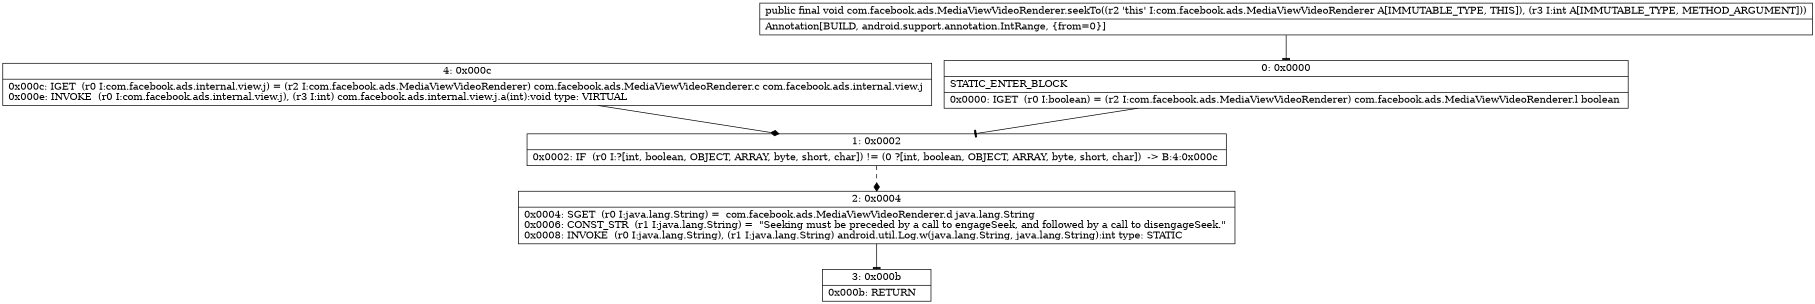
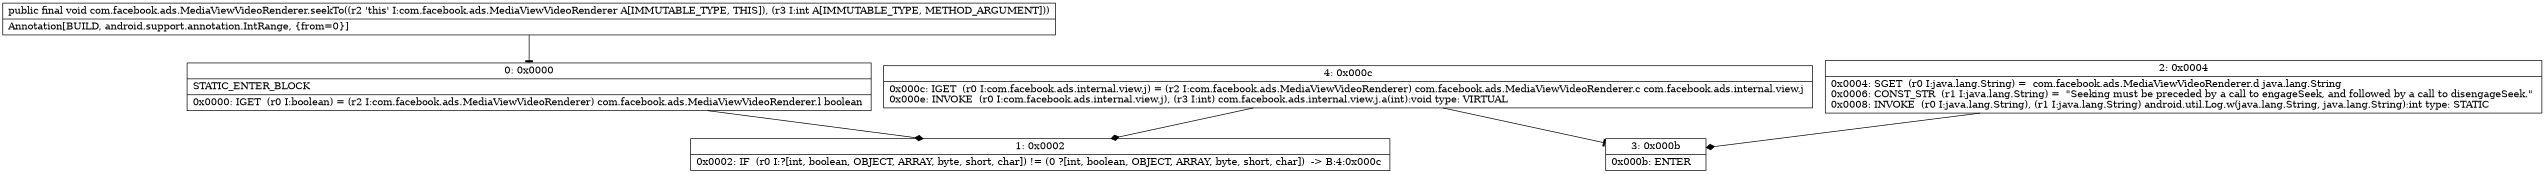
(1058, 121) -> (811, 124)
none -> (1522, 125)
(877, 174) -> none
(877, 255) -> (1847, 130)
(877, 293) -> (1656, 162)
